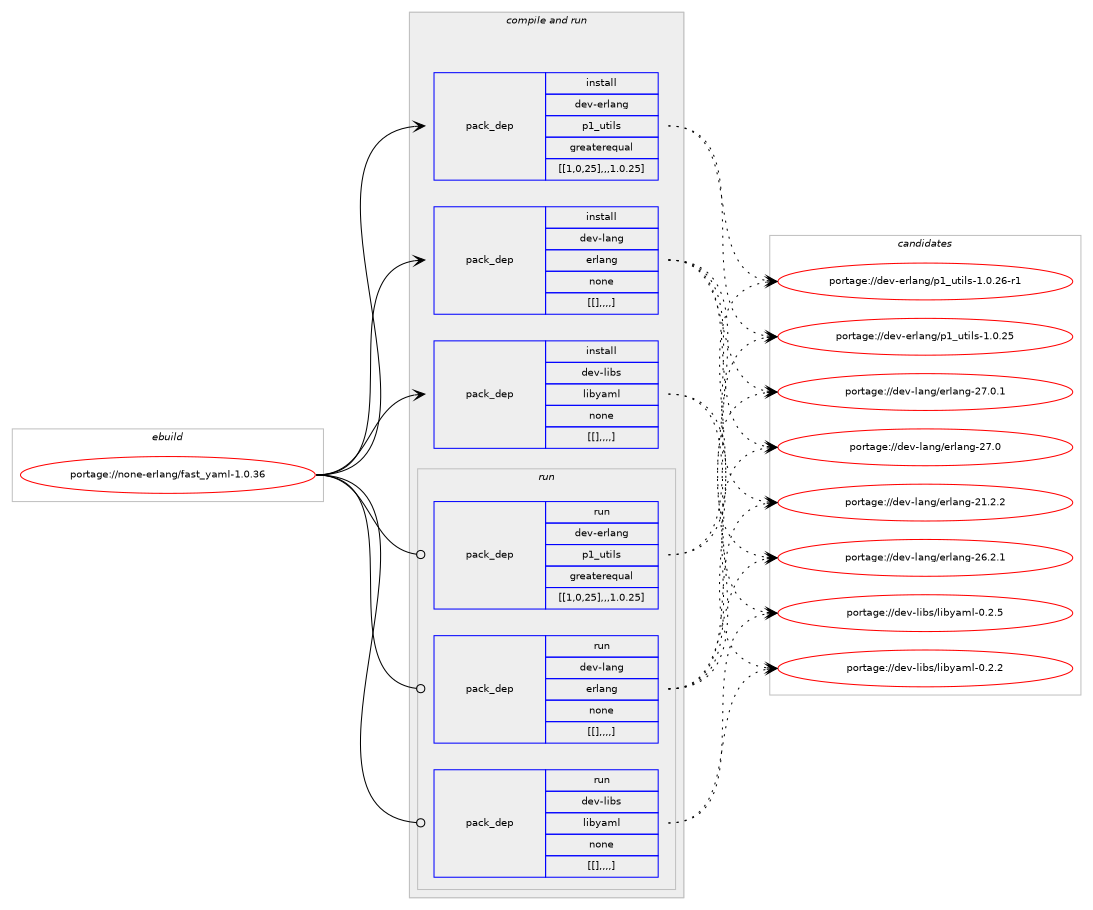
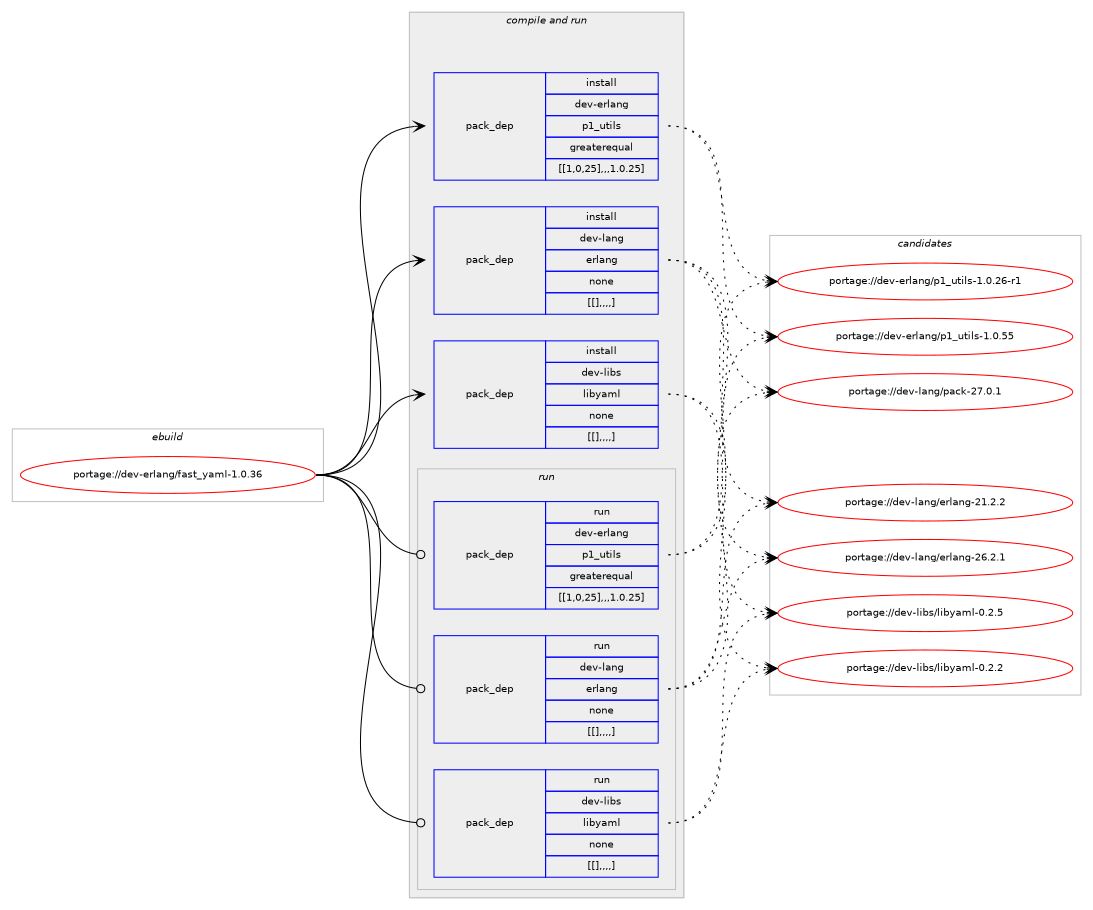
(925, 337) -> (925, 337)
(925, 392) -> (925, 392)
(925, 447) -> none
(168, 475) -> (168, 475)
